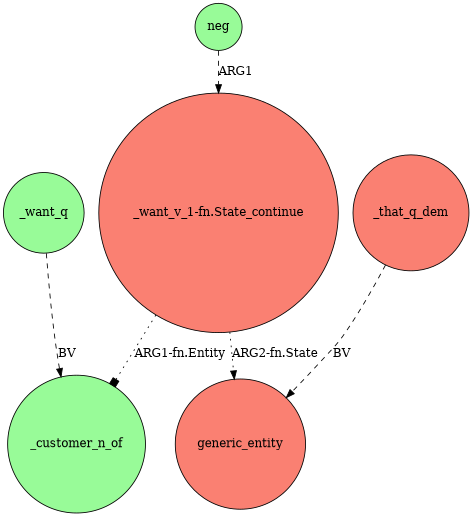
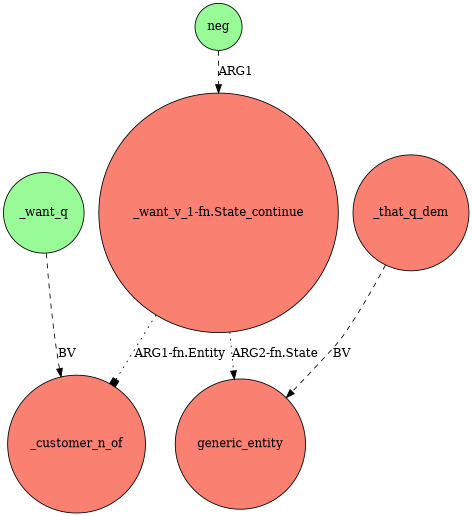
(77, 444) -> (77, 444)
